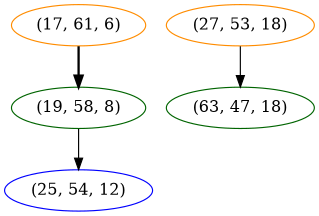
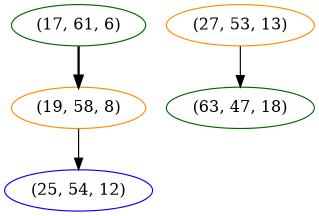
(79, 25) -> (79, 25)
(240, 25) -> (240, 25)
(79, 108) -> (79, 108)
